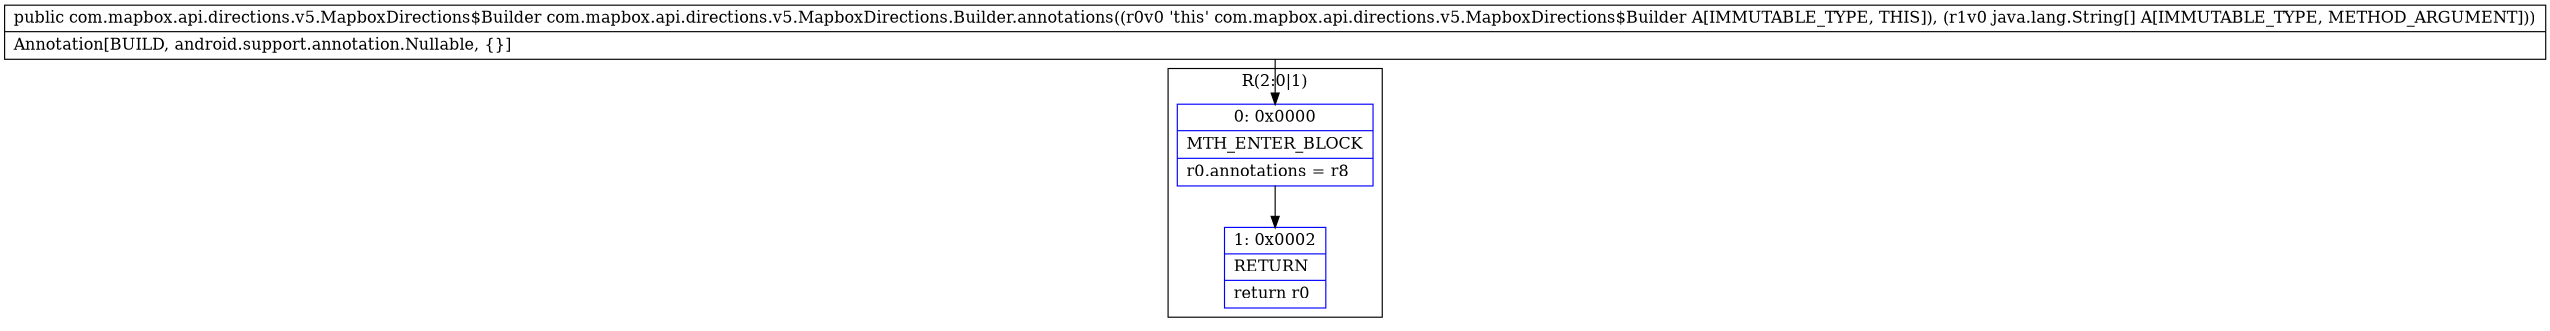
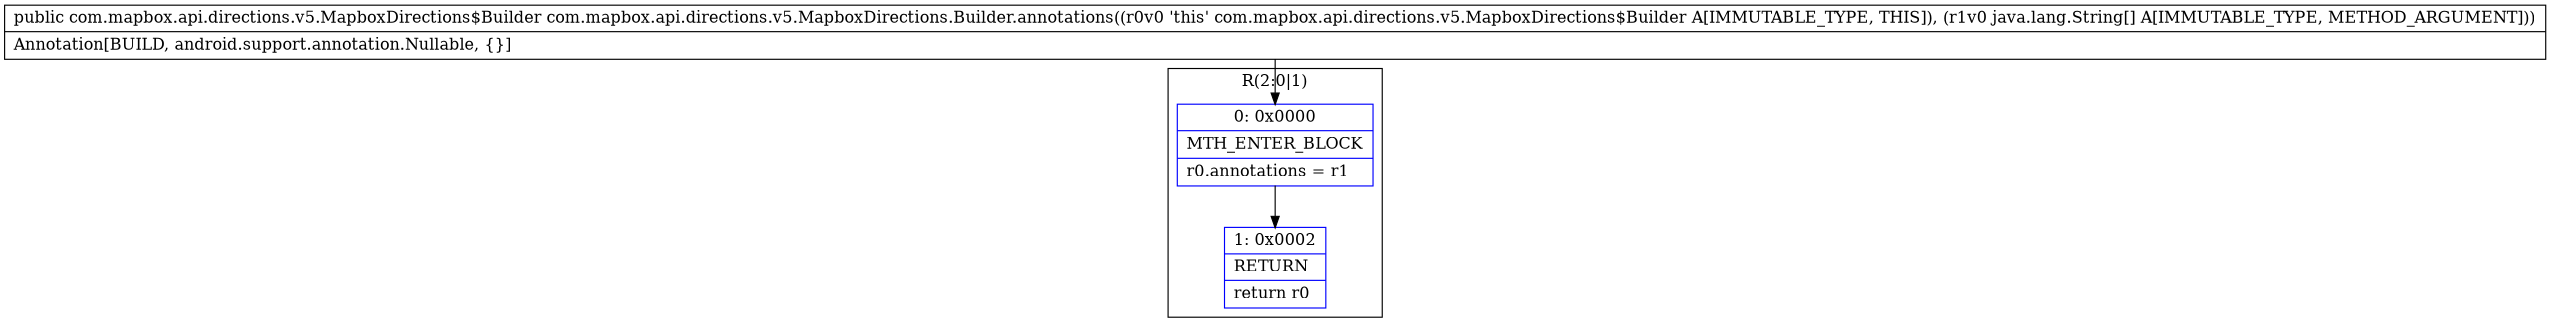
(1268, 172) -> (1268, 172)
